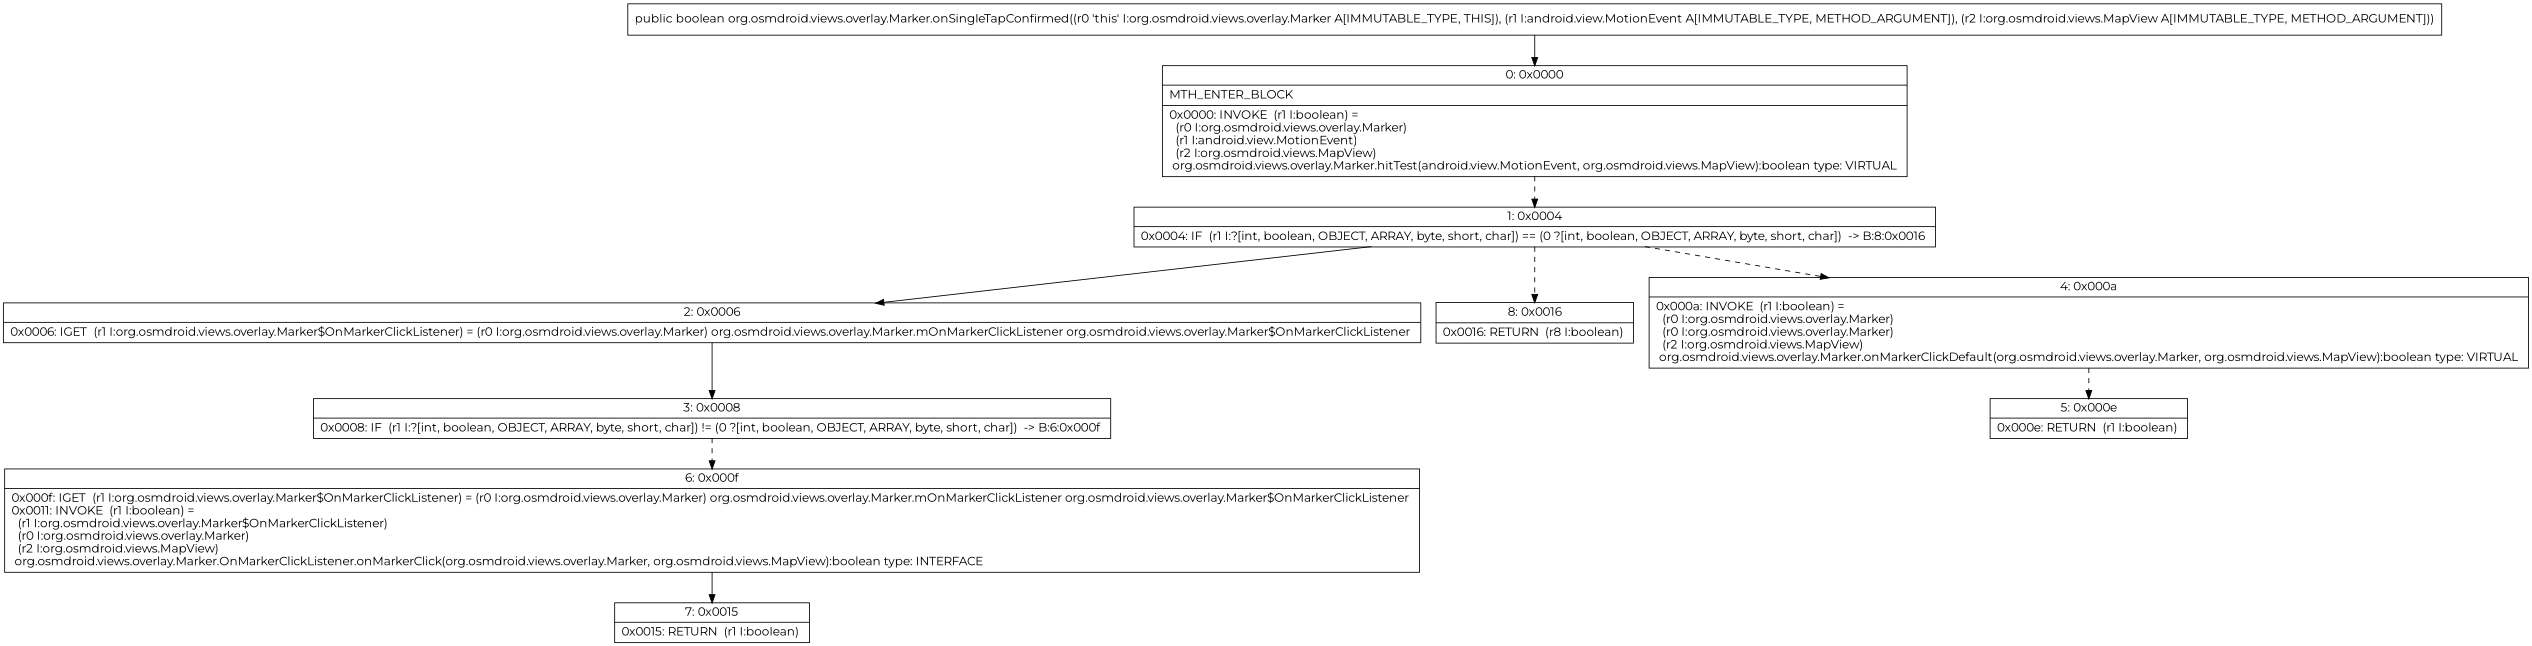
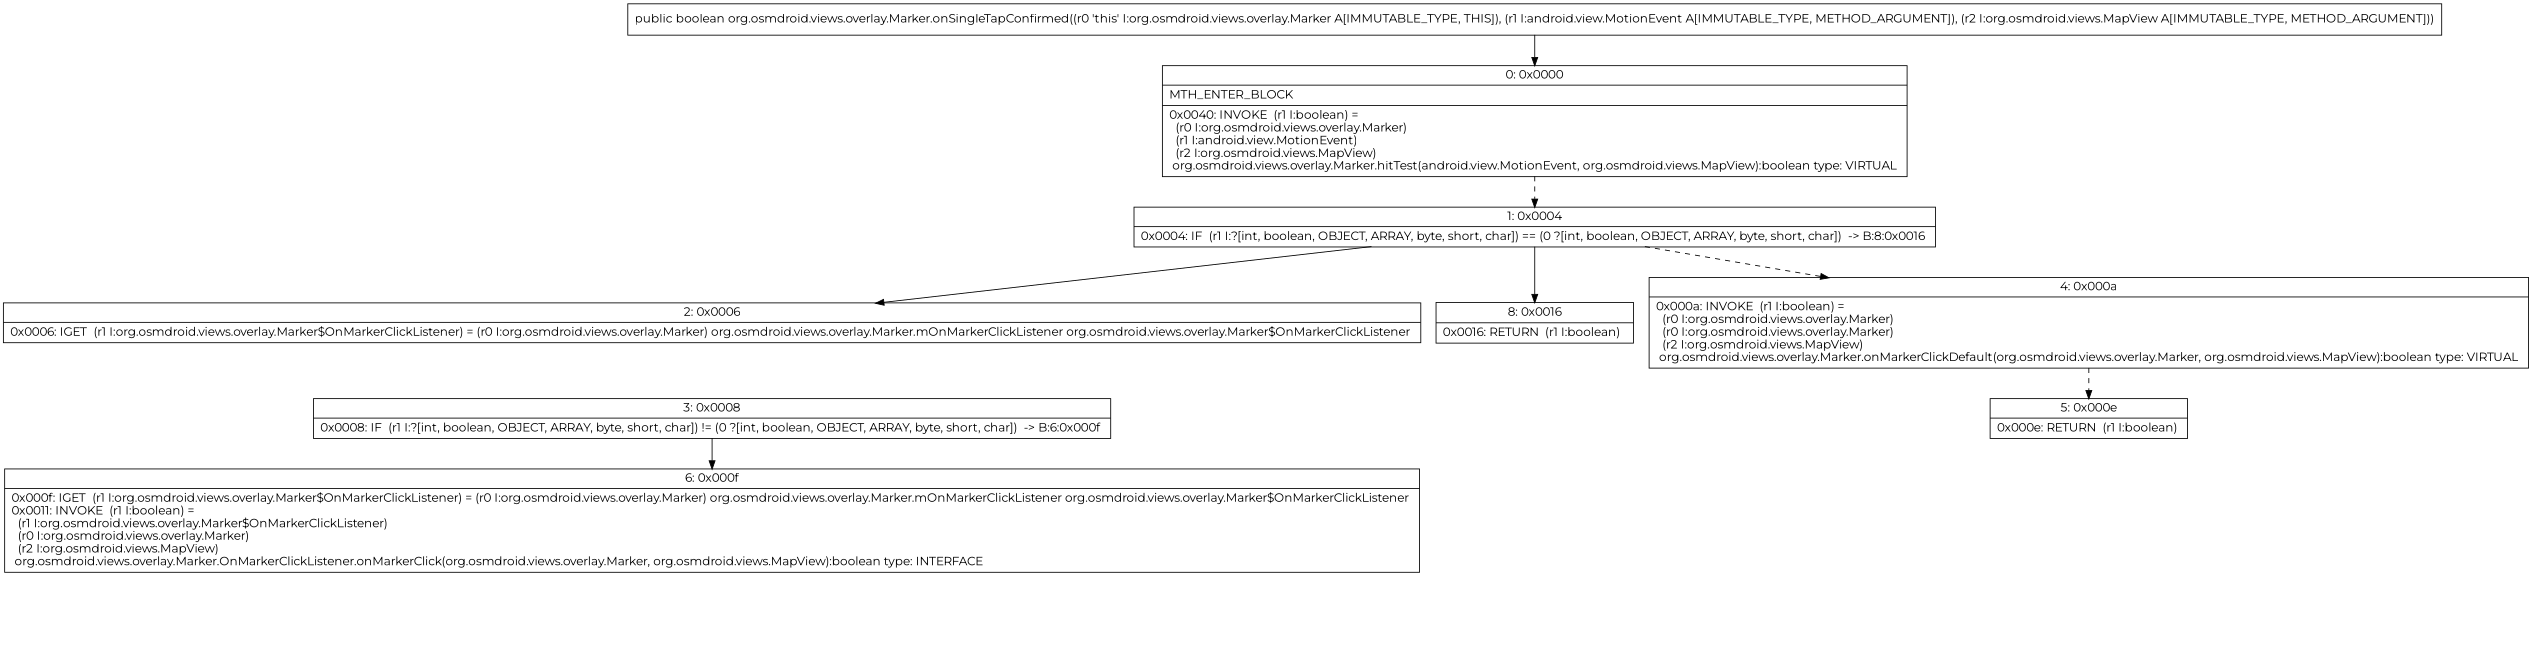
(1266, 115) -> (1266, 115)
(1535, 270) -> (1535, 270)
(1535, 333) -> (1533, 333)
(712, 366) -> none
(712, 449) -> (712, 449)
(712, 623) -> none
